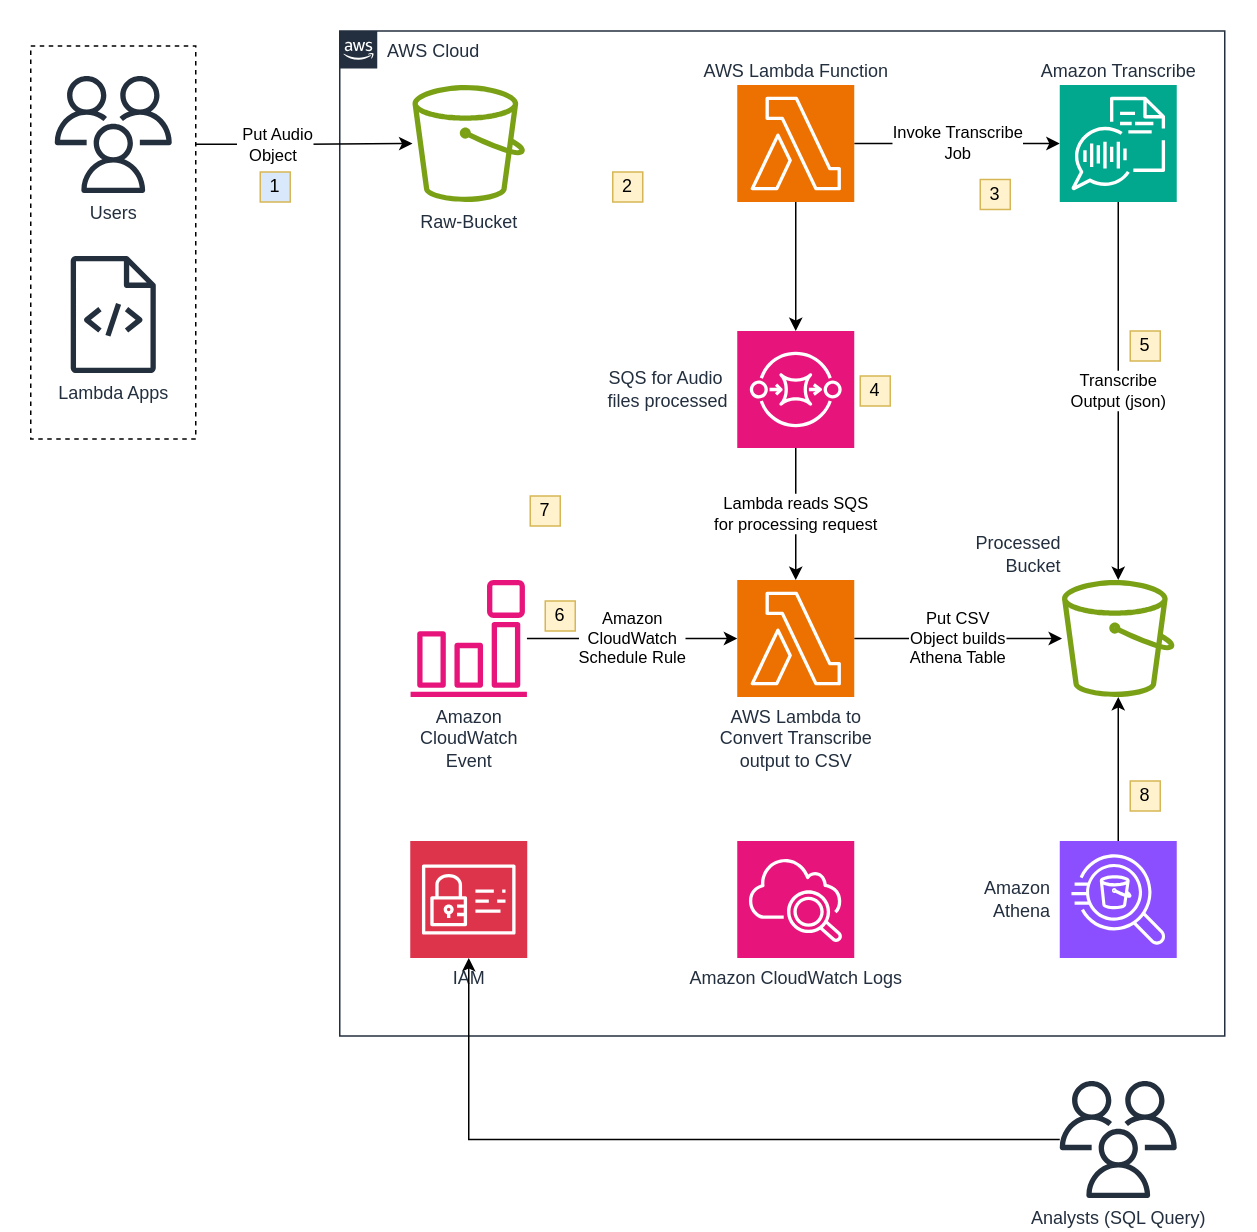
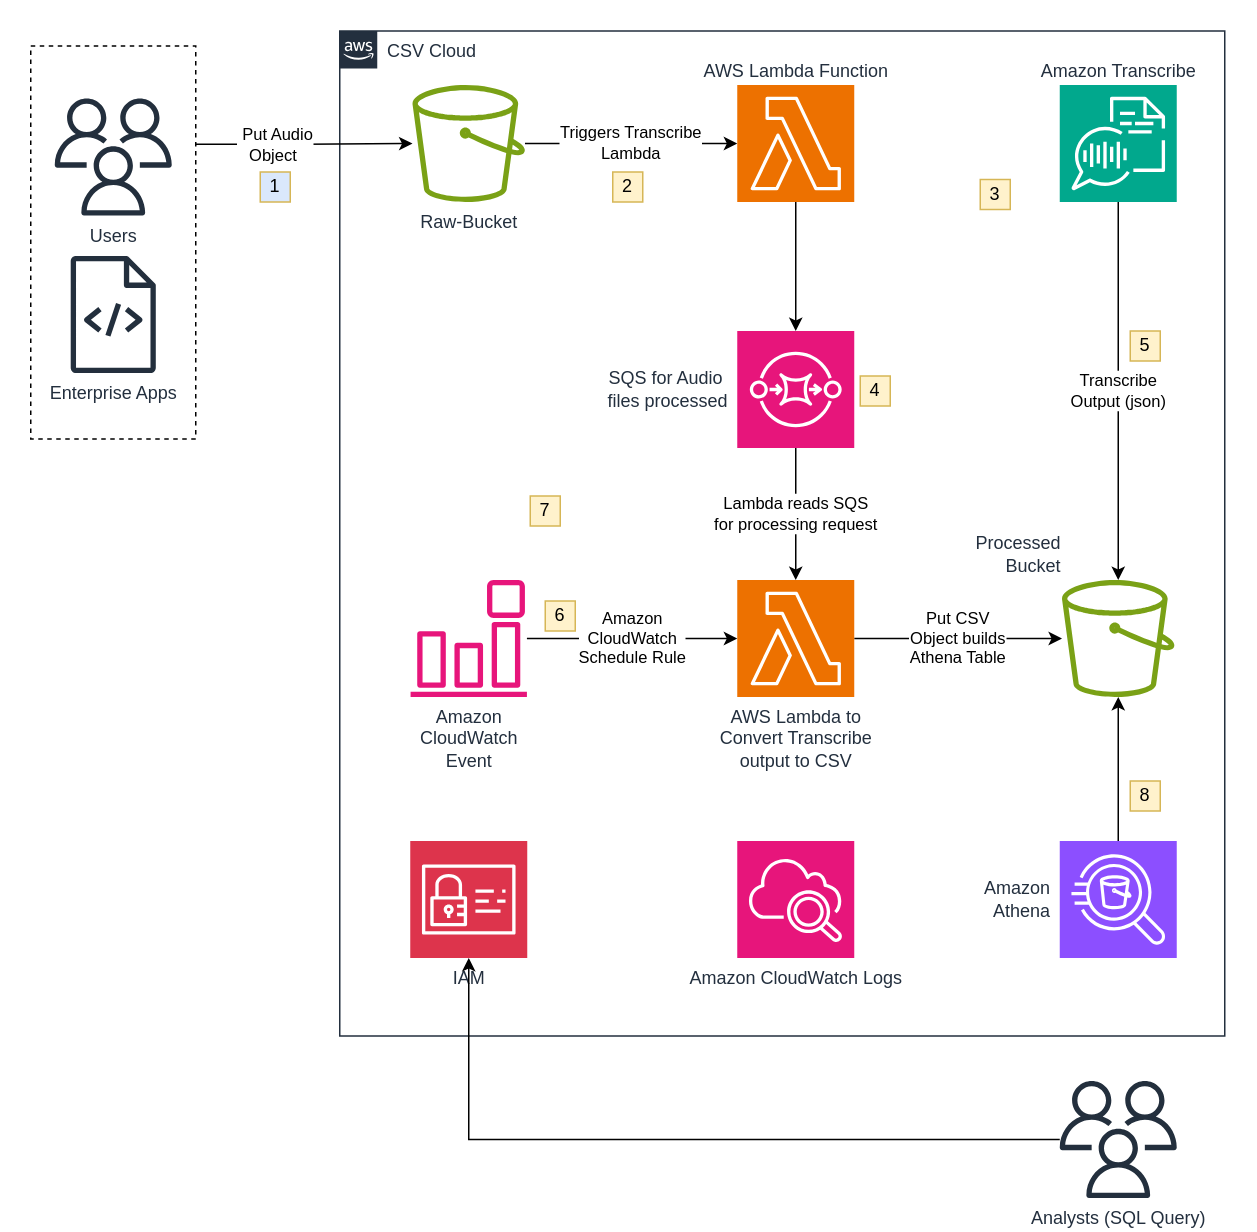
(428, 52) -> (428, 52)
(113, 134) -> (113, 157)
none -> (542, 143)
(873, 143) -> none
(114, 394) -> (114, 394)
